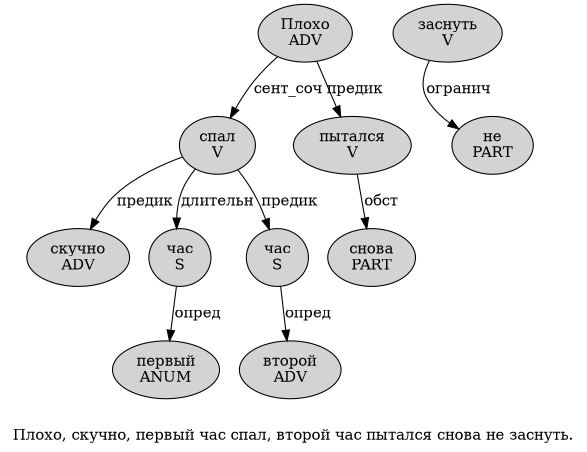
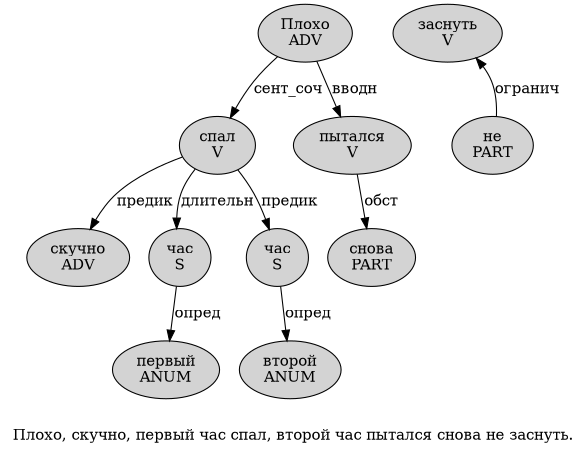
(355, 89) -> (355, 89)
(426, 96) -> (494, 90)
(290, 370) -> (290, 370)
